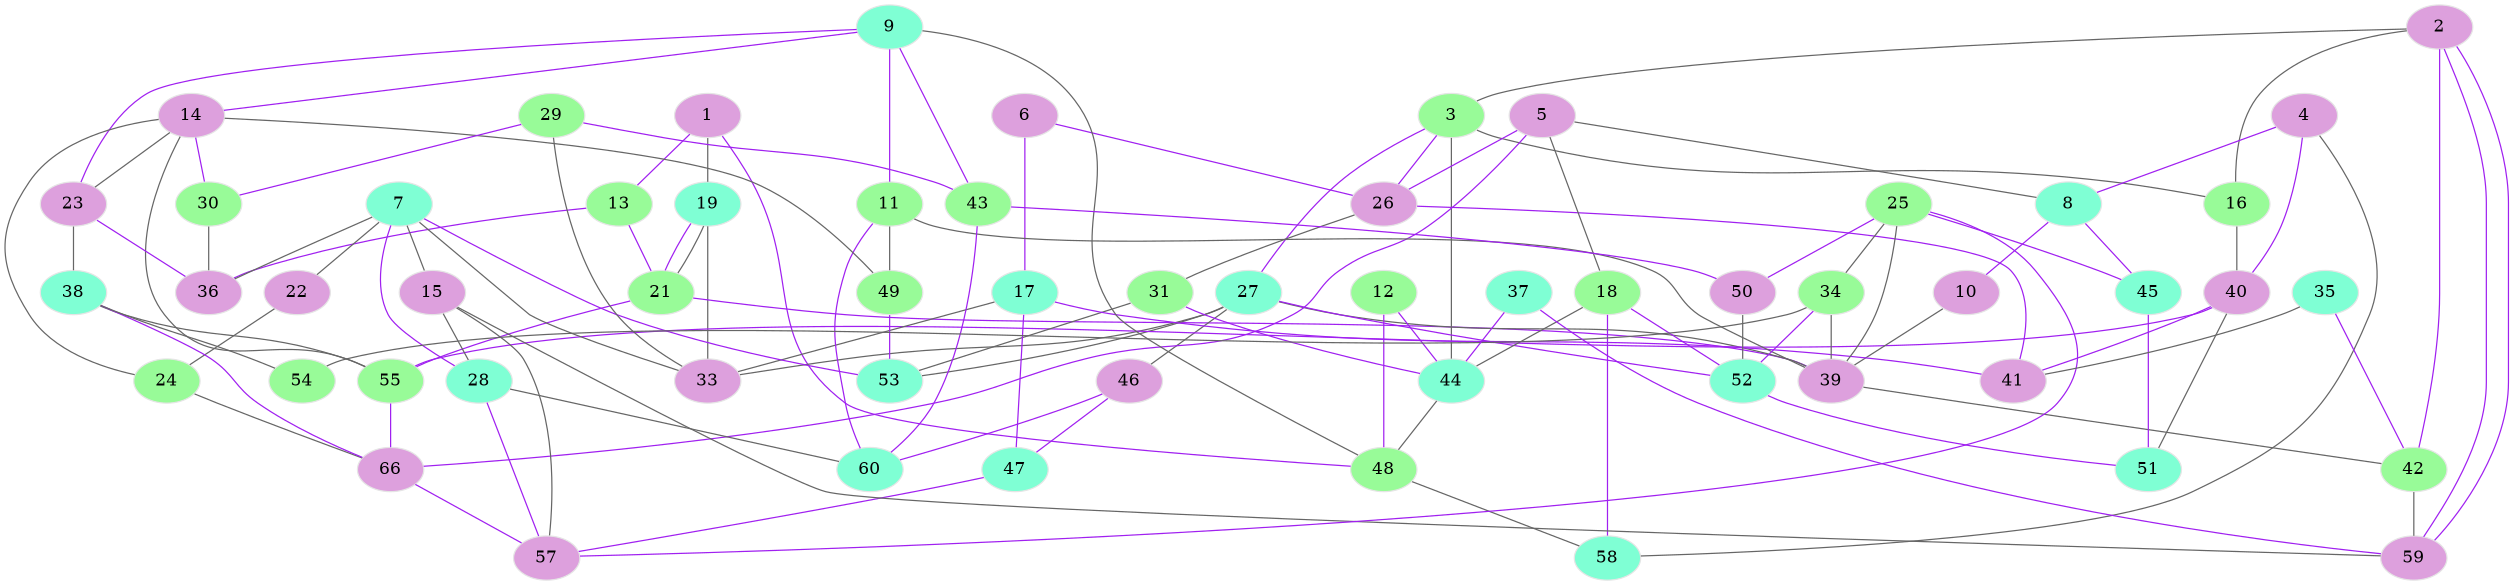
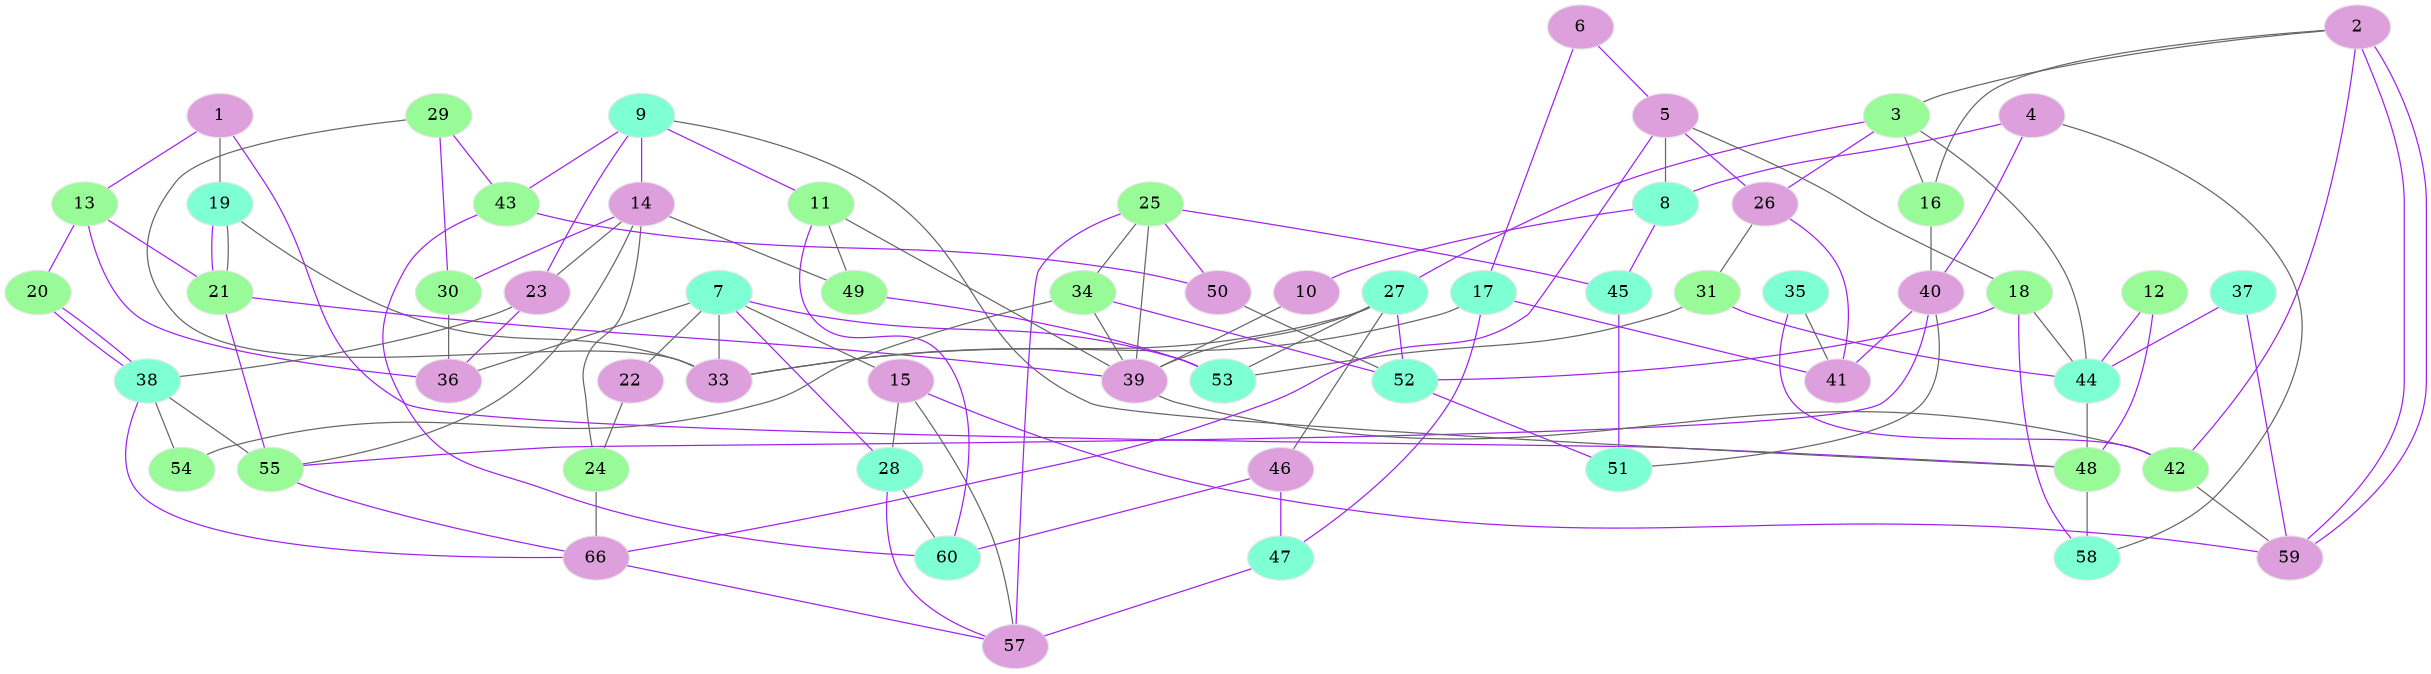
(1204, 160) -> (1623, 71)
none -> (38, 293)
(1446, 525) -> (1585, 528)
